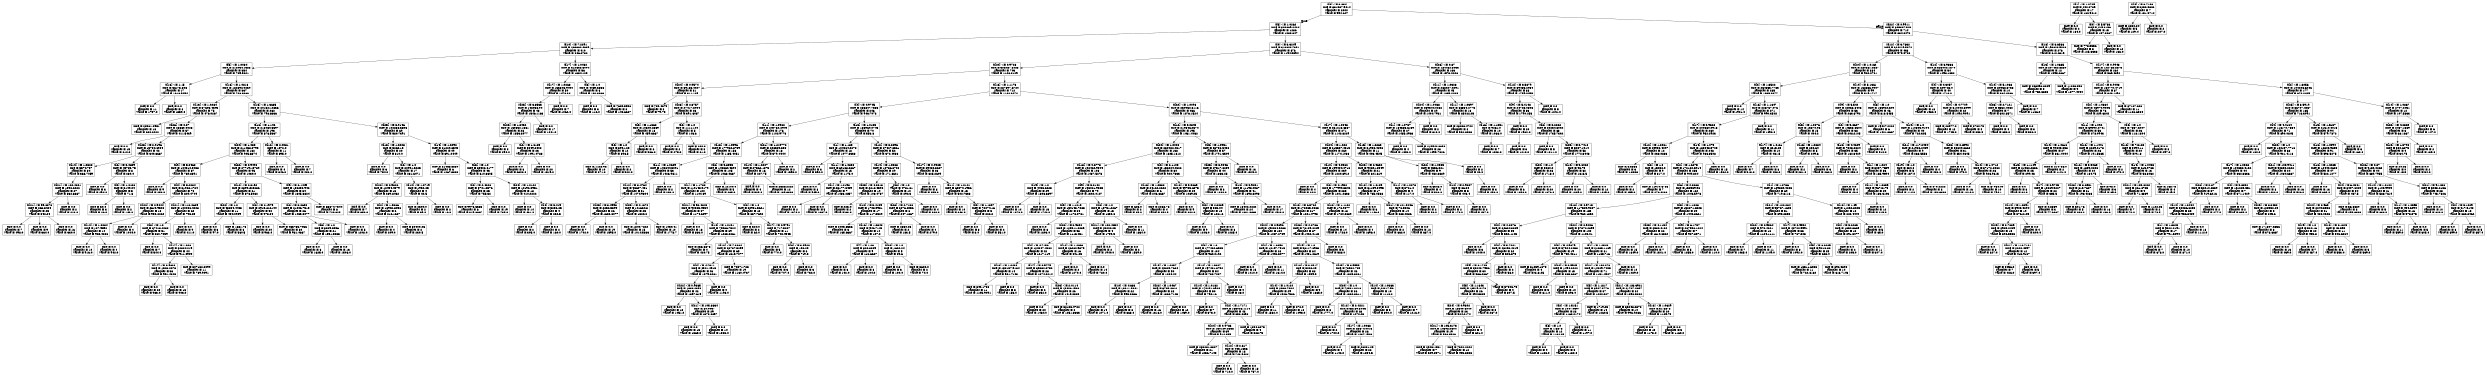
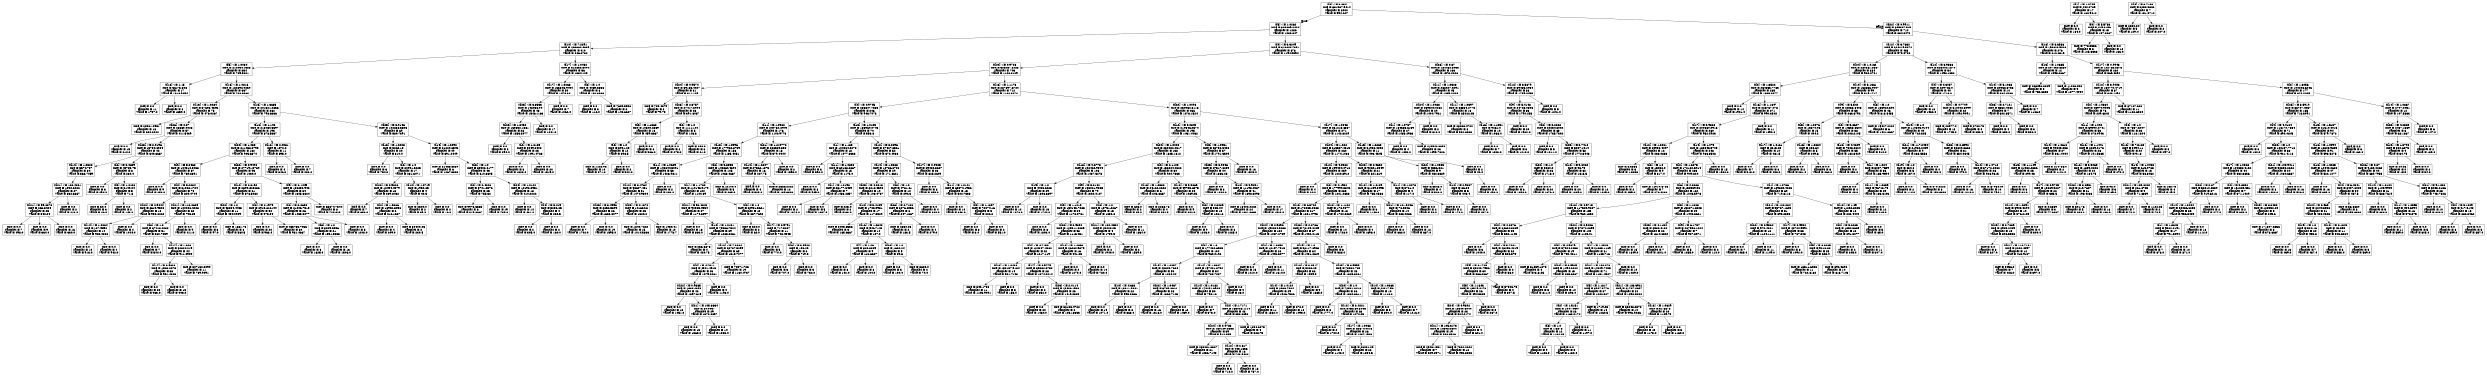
(1519, 139) -> (1505, 140)
(516, 170) -> (516, 170)
(901, 190) -> (901, 190)
